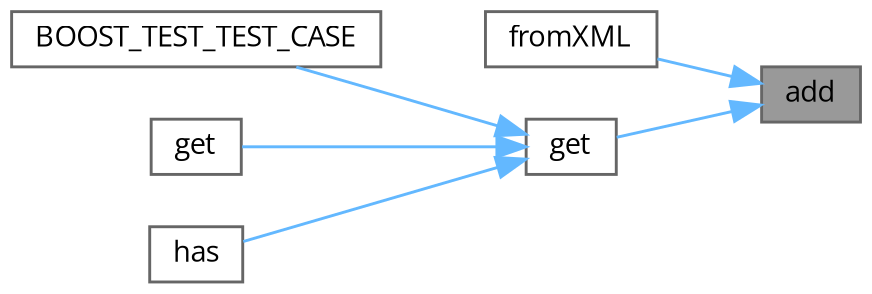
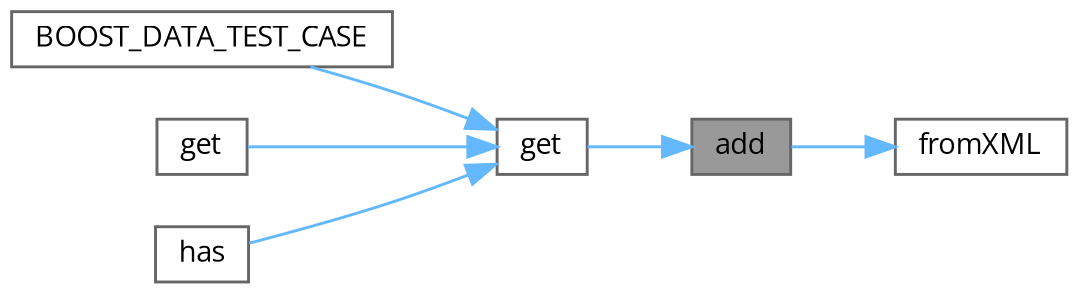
(196, 39) -> (202, 39)
(695, 68) -> (829, 147)
